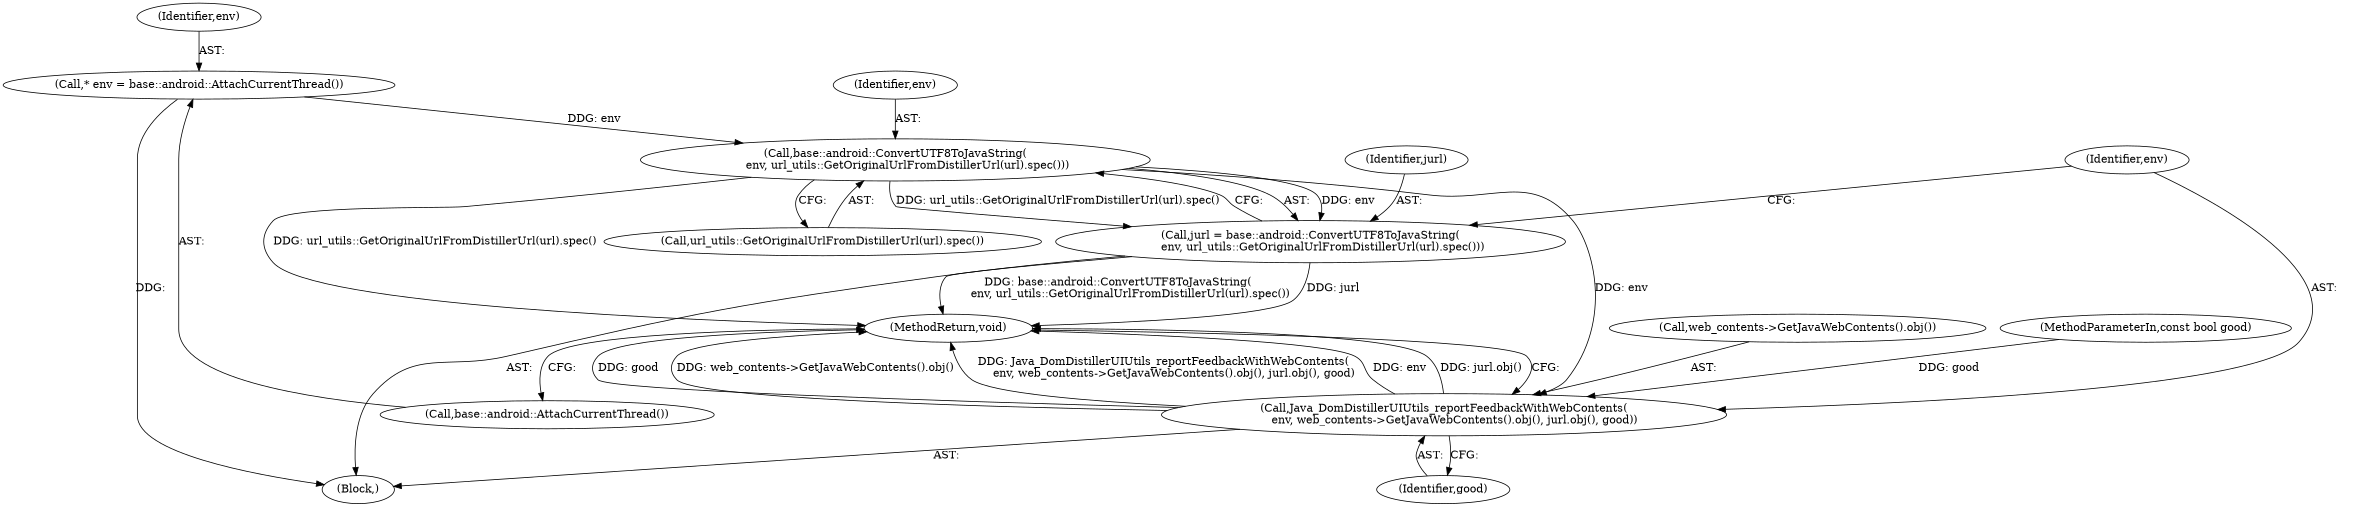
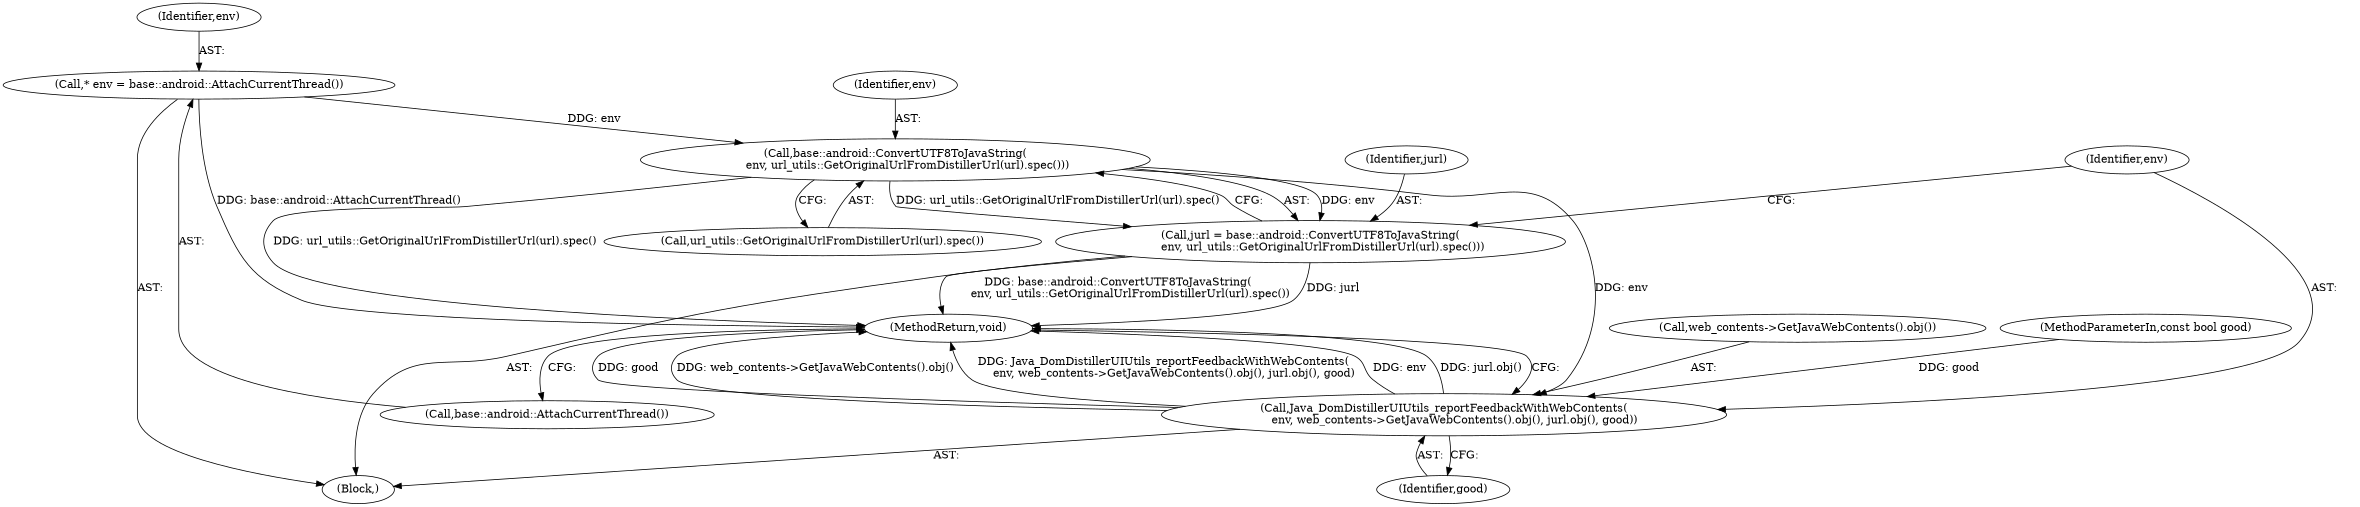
(152, 288) -> (152, 288)
none -> (458, 318)
